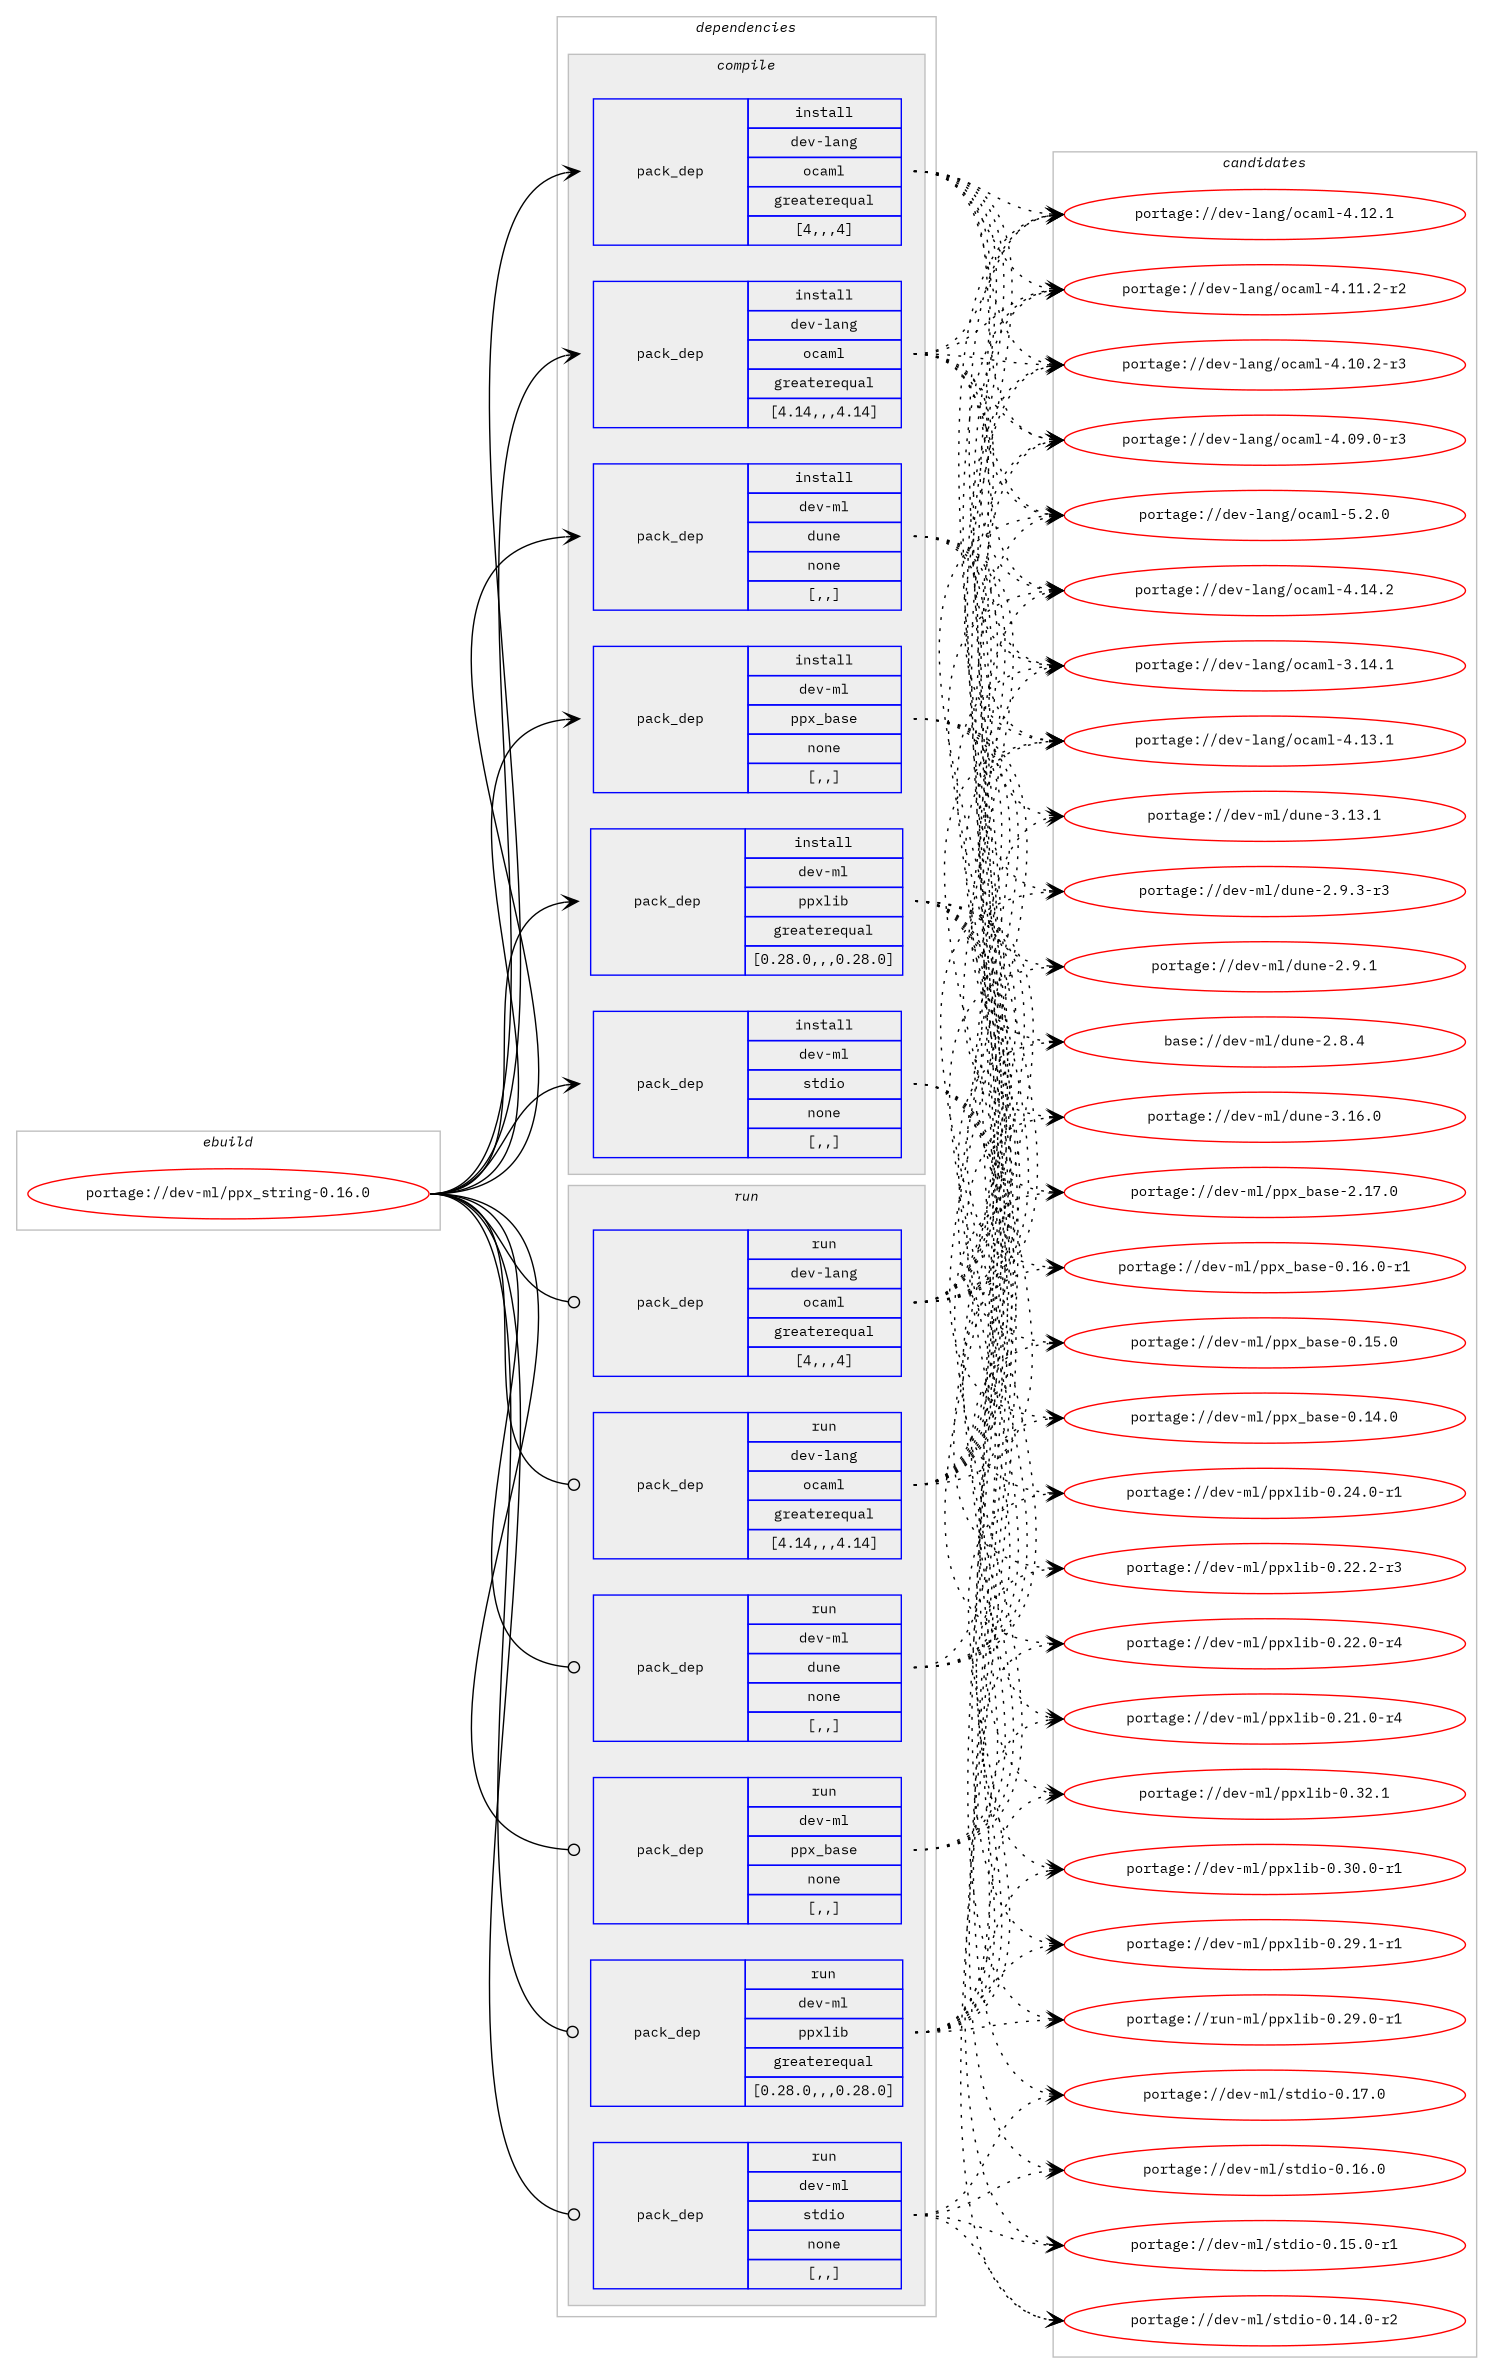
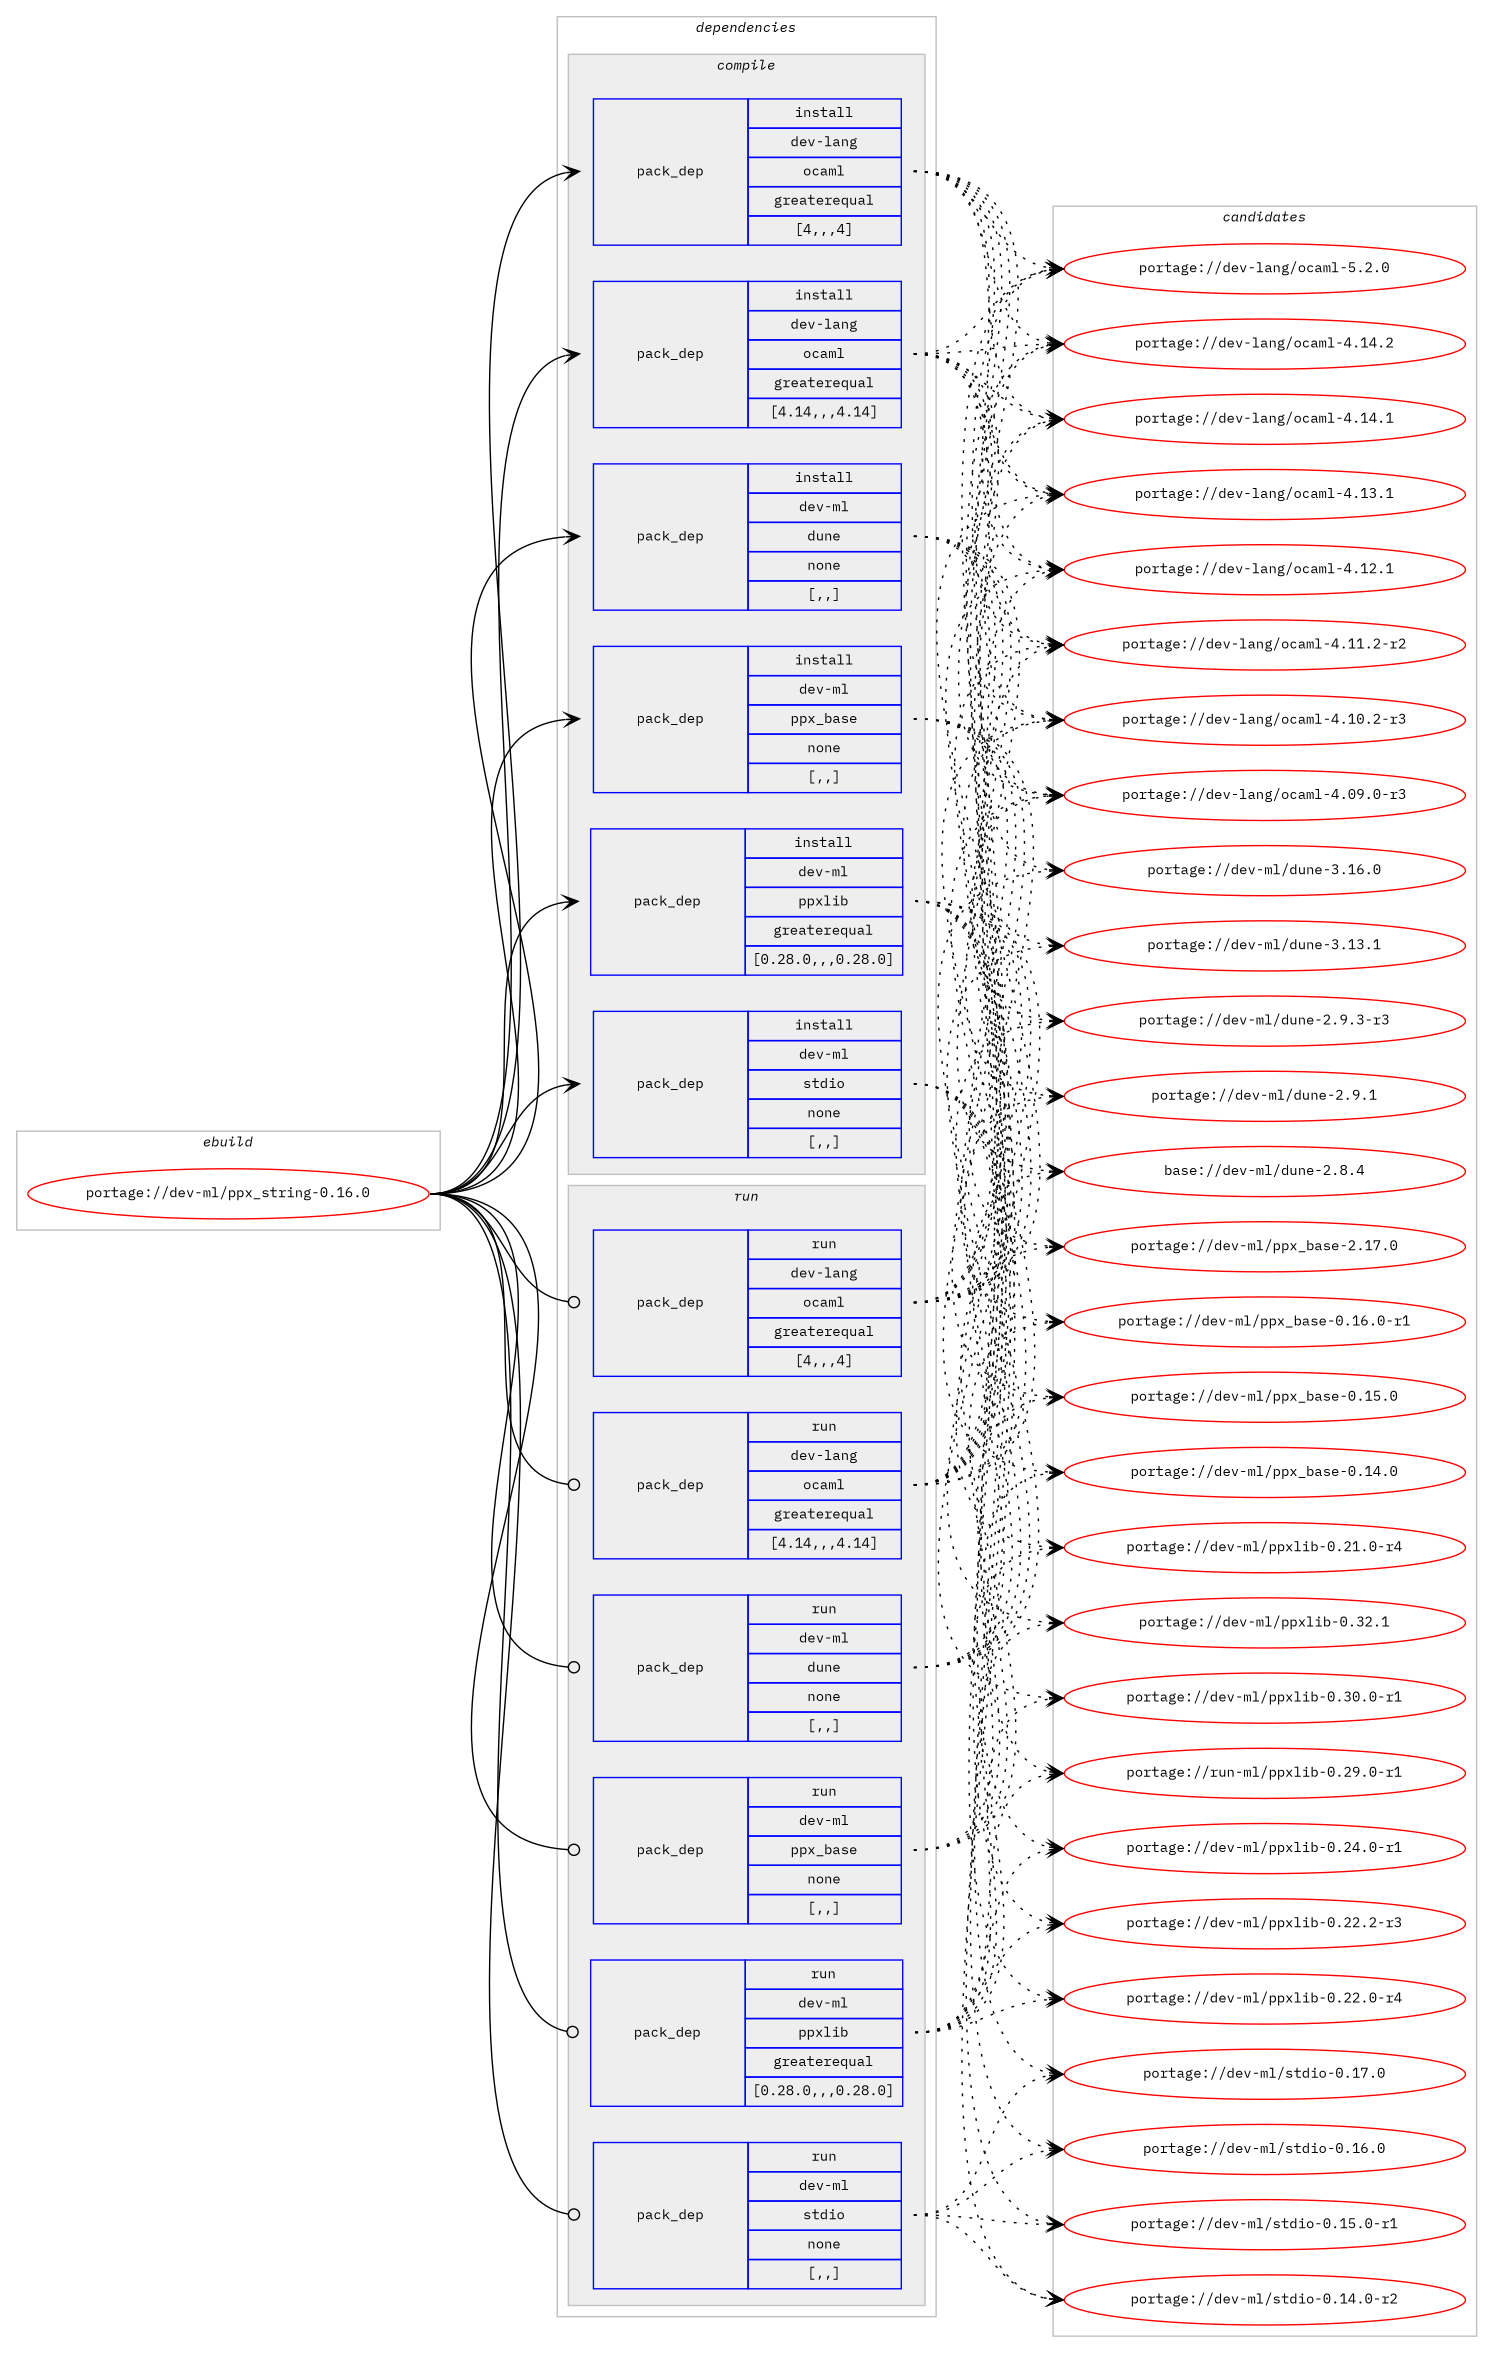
(1265, 666) -> (1265, 419)
(1265, 1945) -> none
